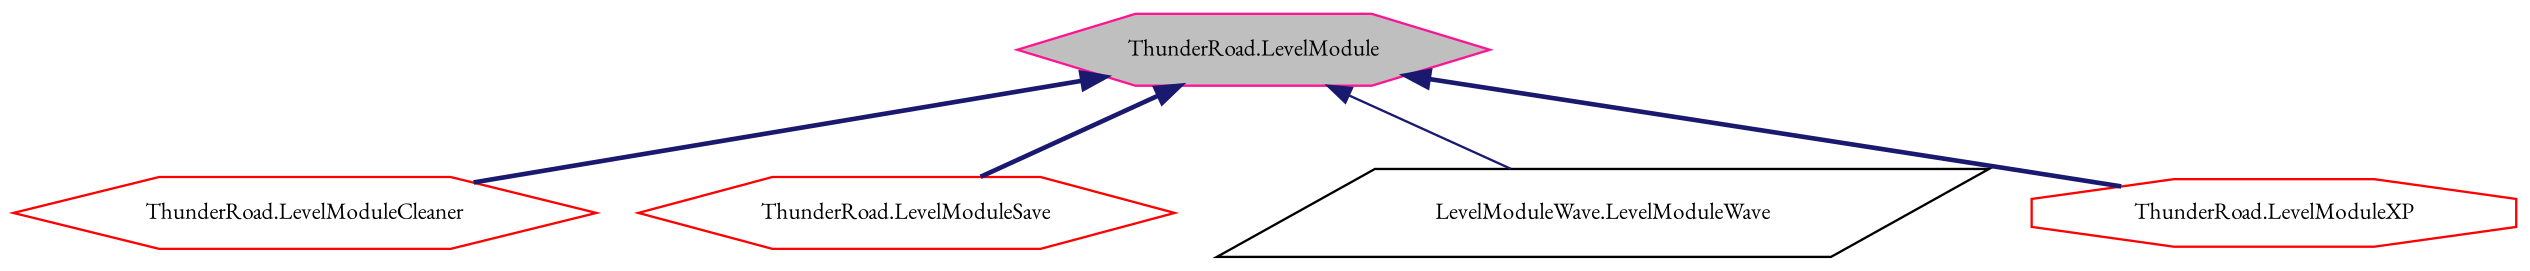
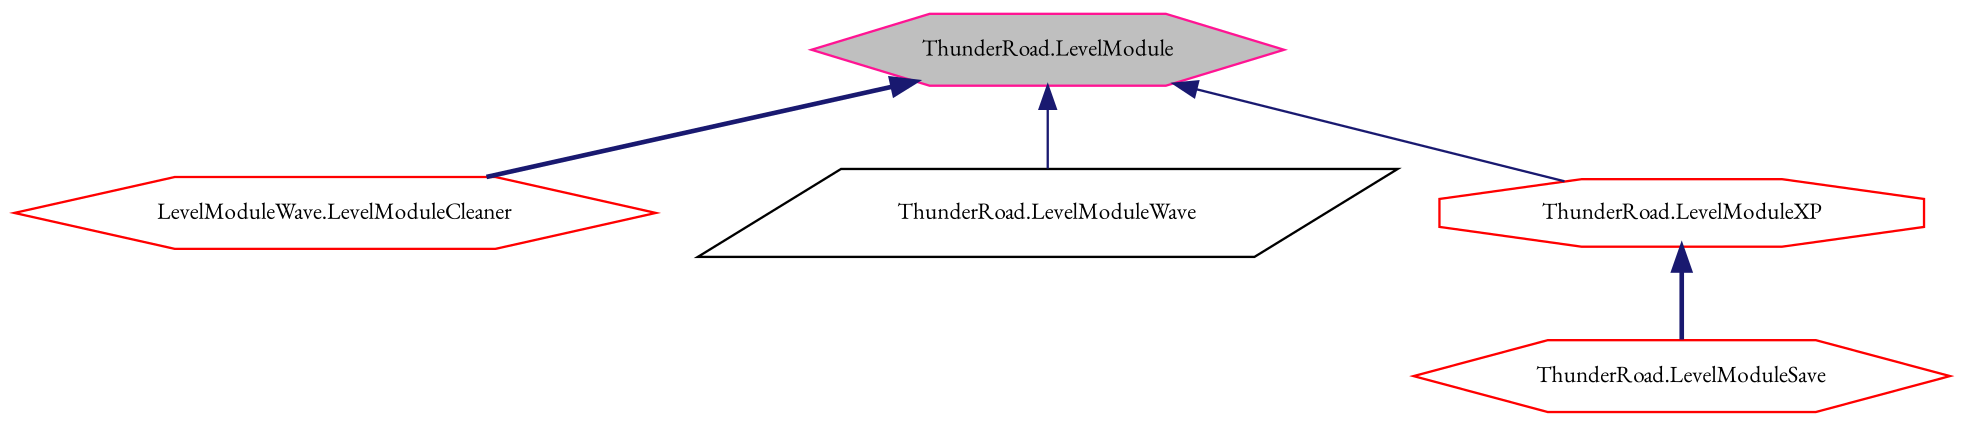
(1775, 132) -> (1380, 135)
(1069, 136) -> (1682, 305)
(305, 213) -> (335, 213)
(1603, 213) -> (1048, 213)
